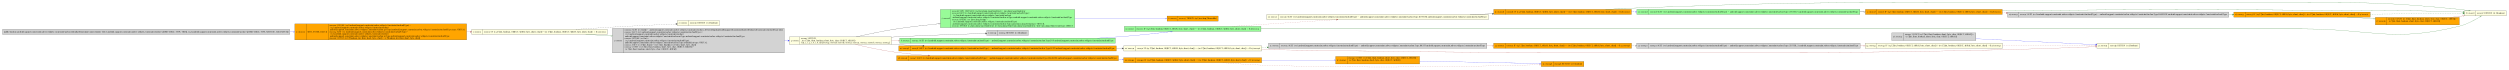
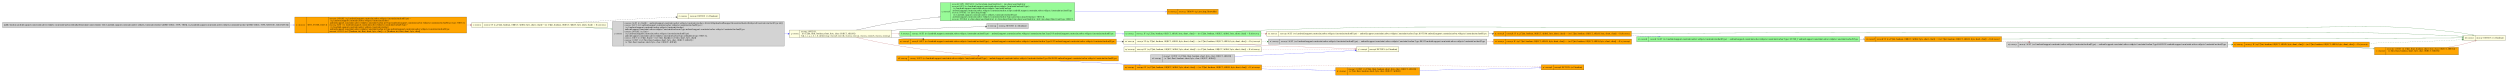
(1748, 46) -> none
